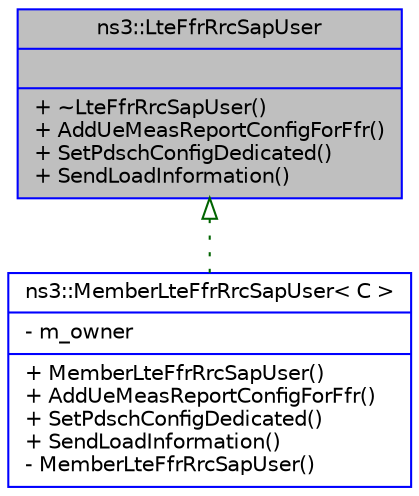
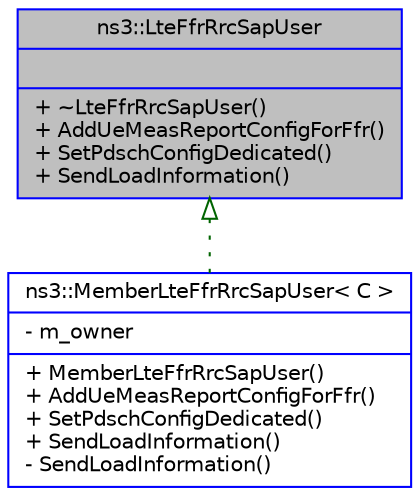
(170, 465) -> (148, 465)
